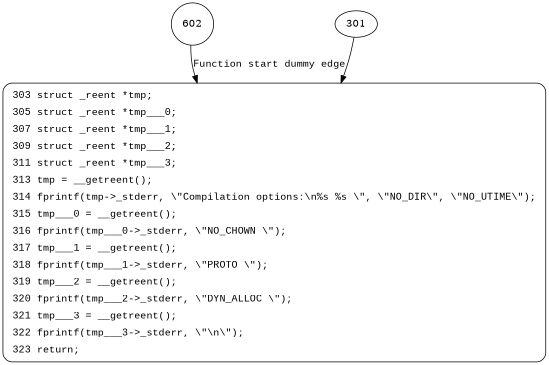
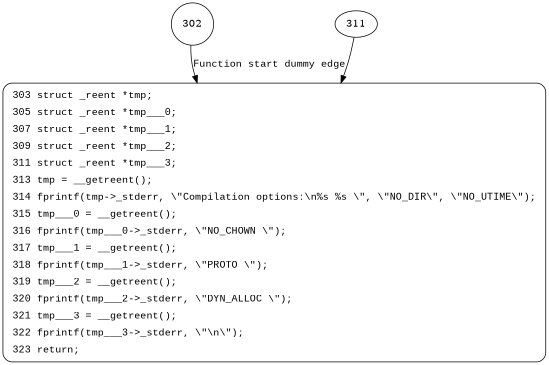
(192, 24) -> (192, 24)
(356, 24) -> (356, 24)
